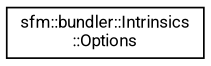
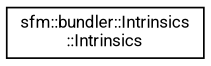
(105, 33) -> (105, 33)
